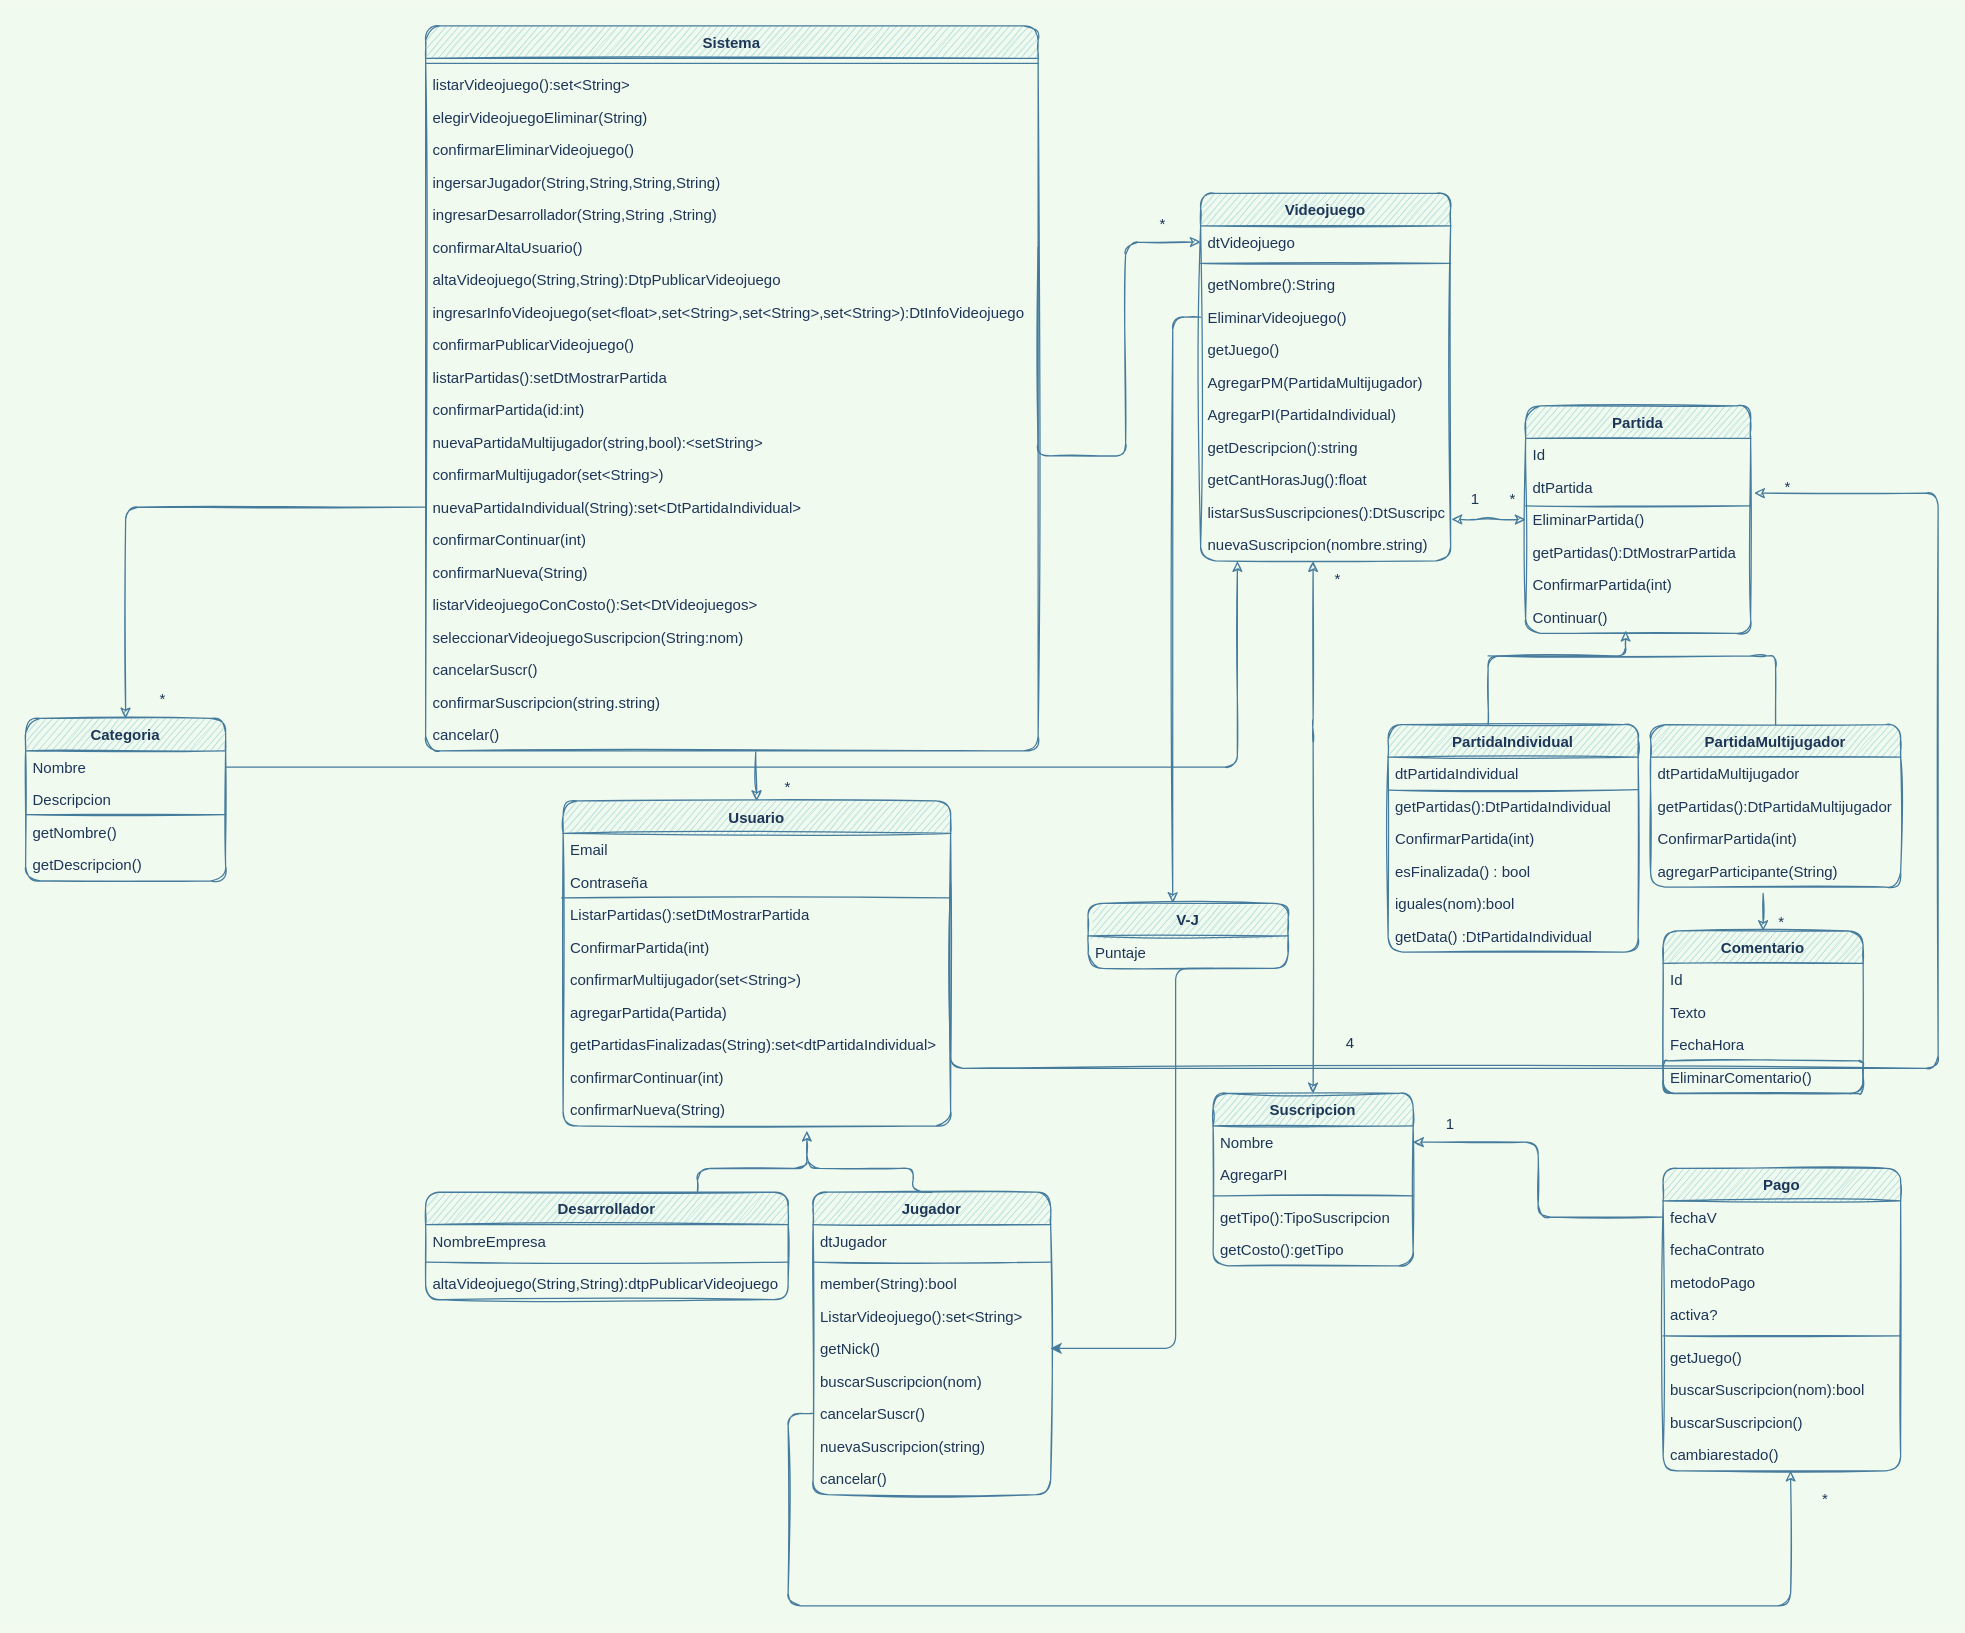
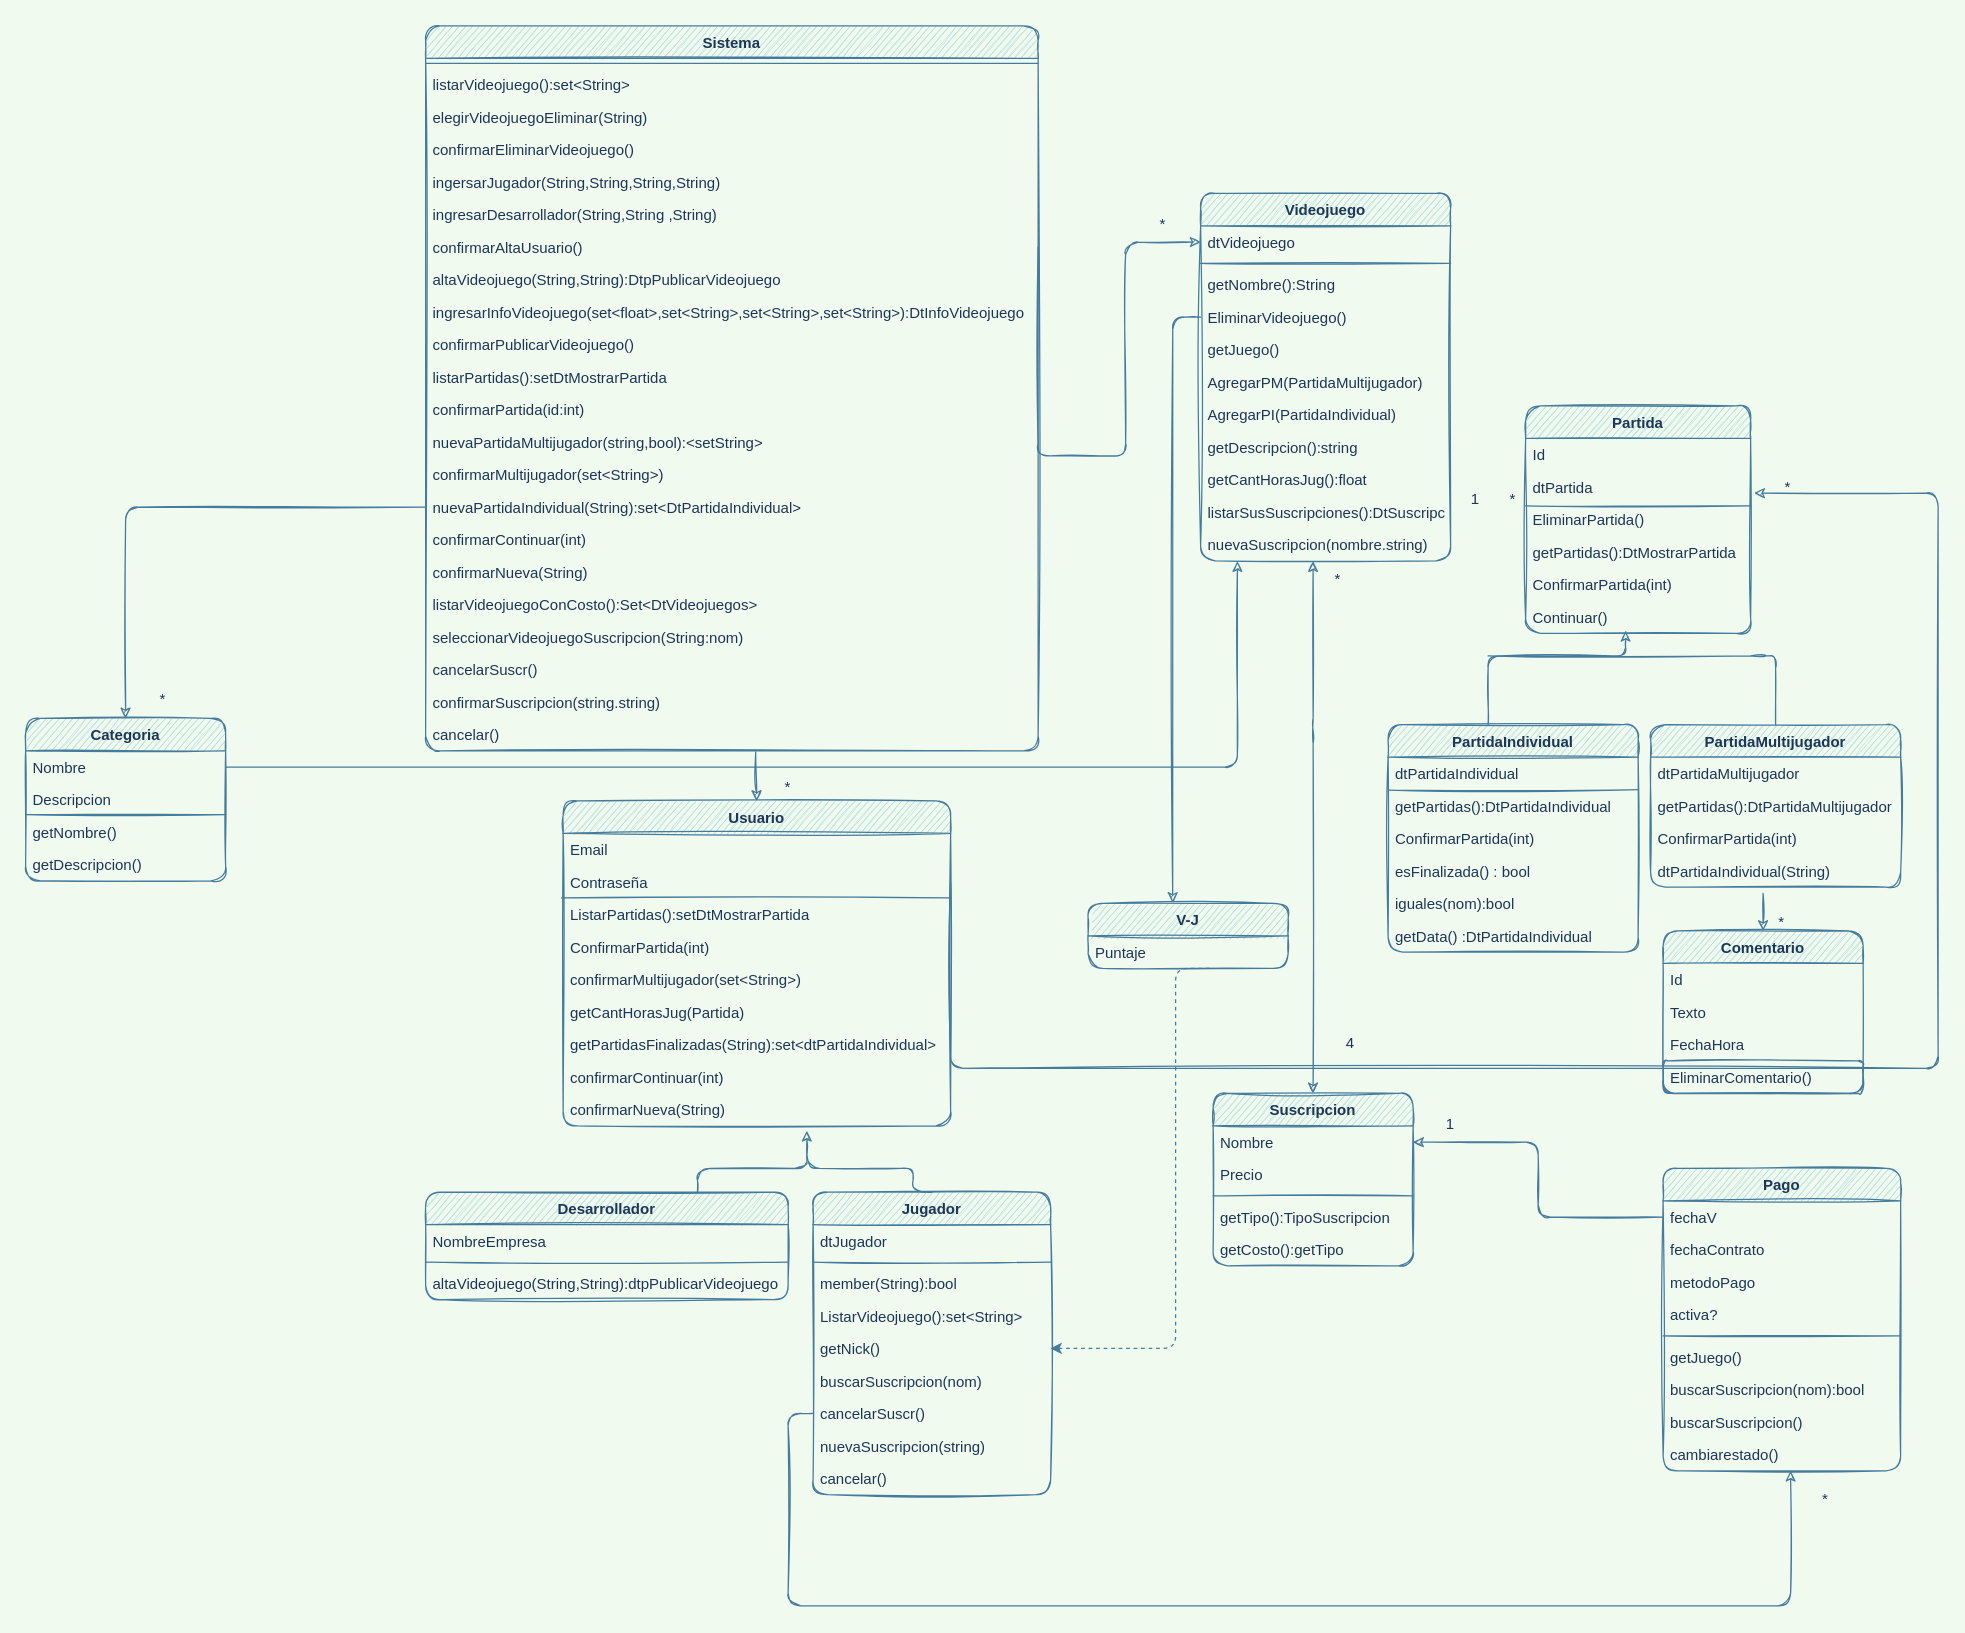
(1489, 519) -> none
(1765, 871) -> (1761, 871)
(663, 1013) -> (669, 1013)
(1258, 1175) -> (1243, 1175)
(1176, 1213) -> (1176, 1213)
